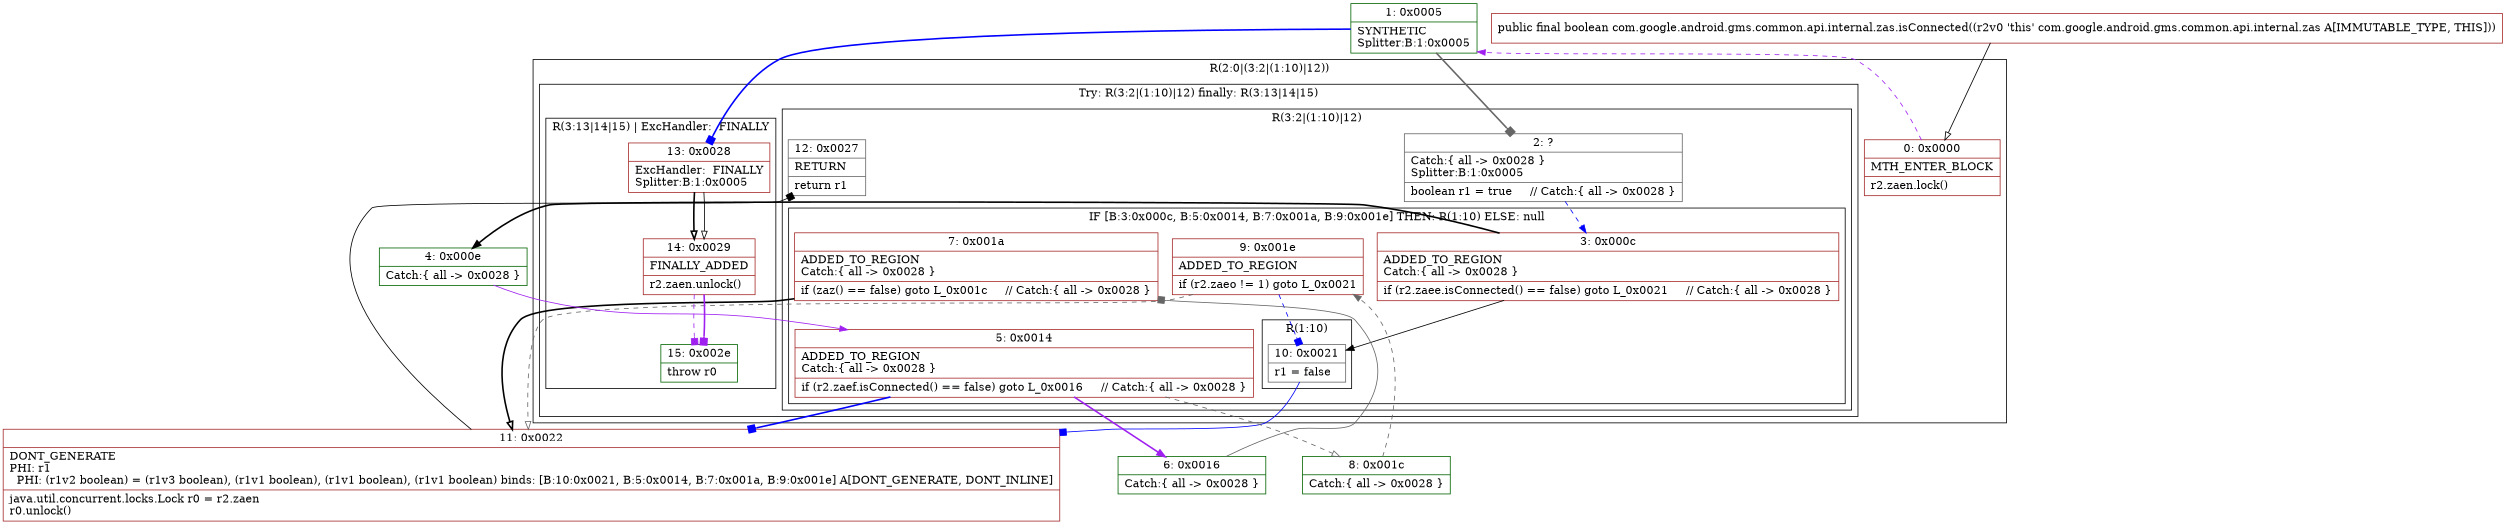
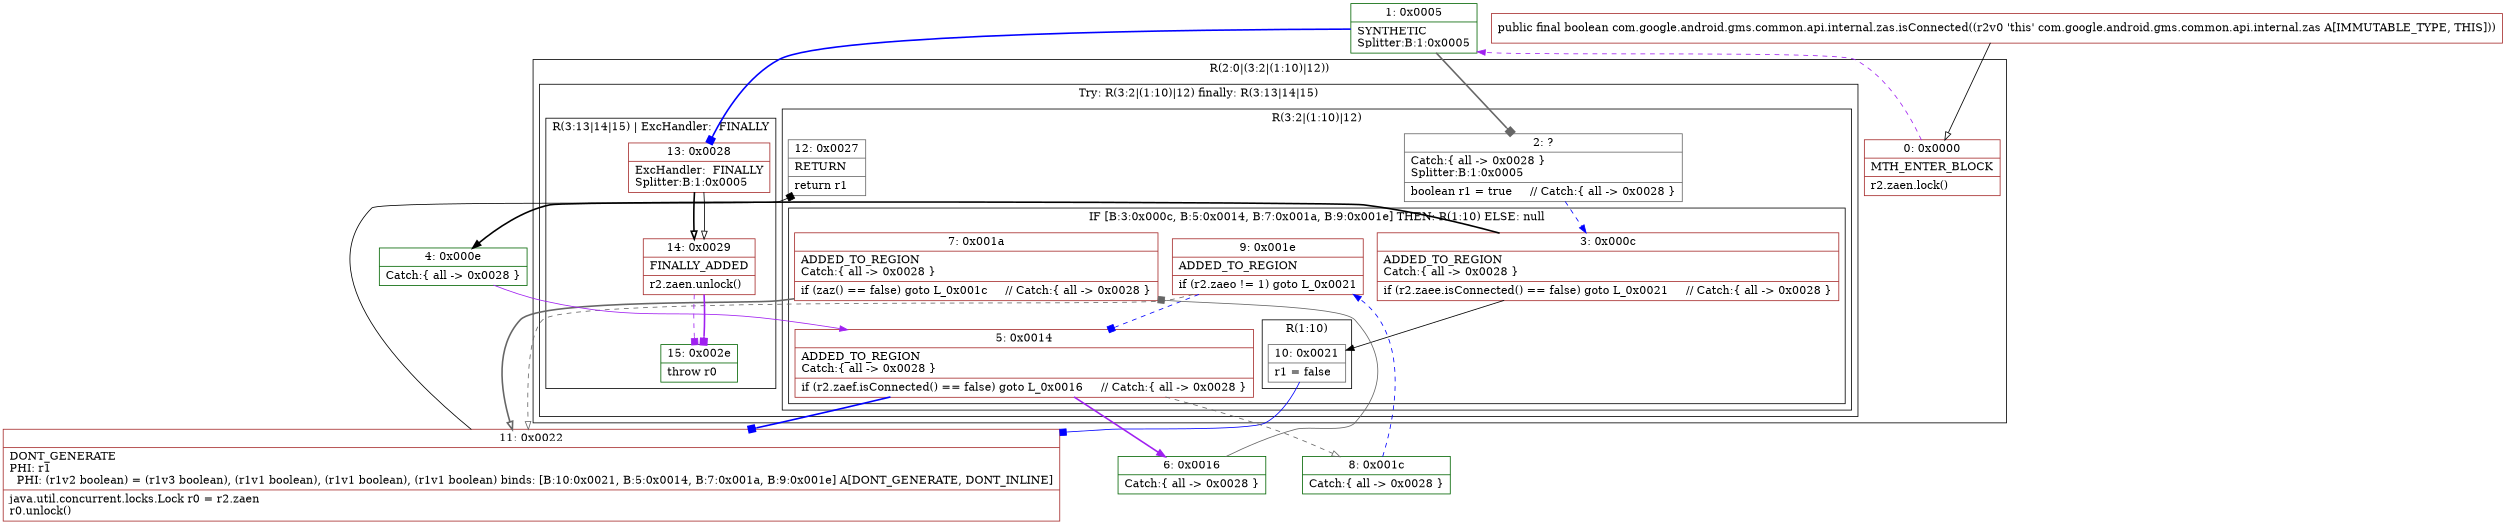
(603, 305) -> (603, 305)
(1287, 315) -> (1157, 311)
(1395, 373) -> (1395, 373)
